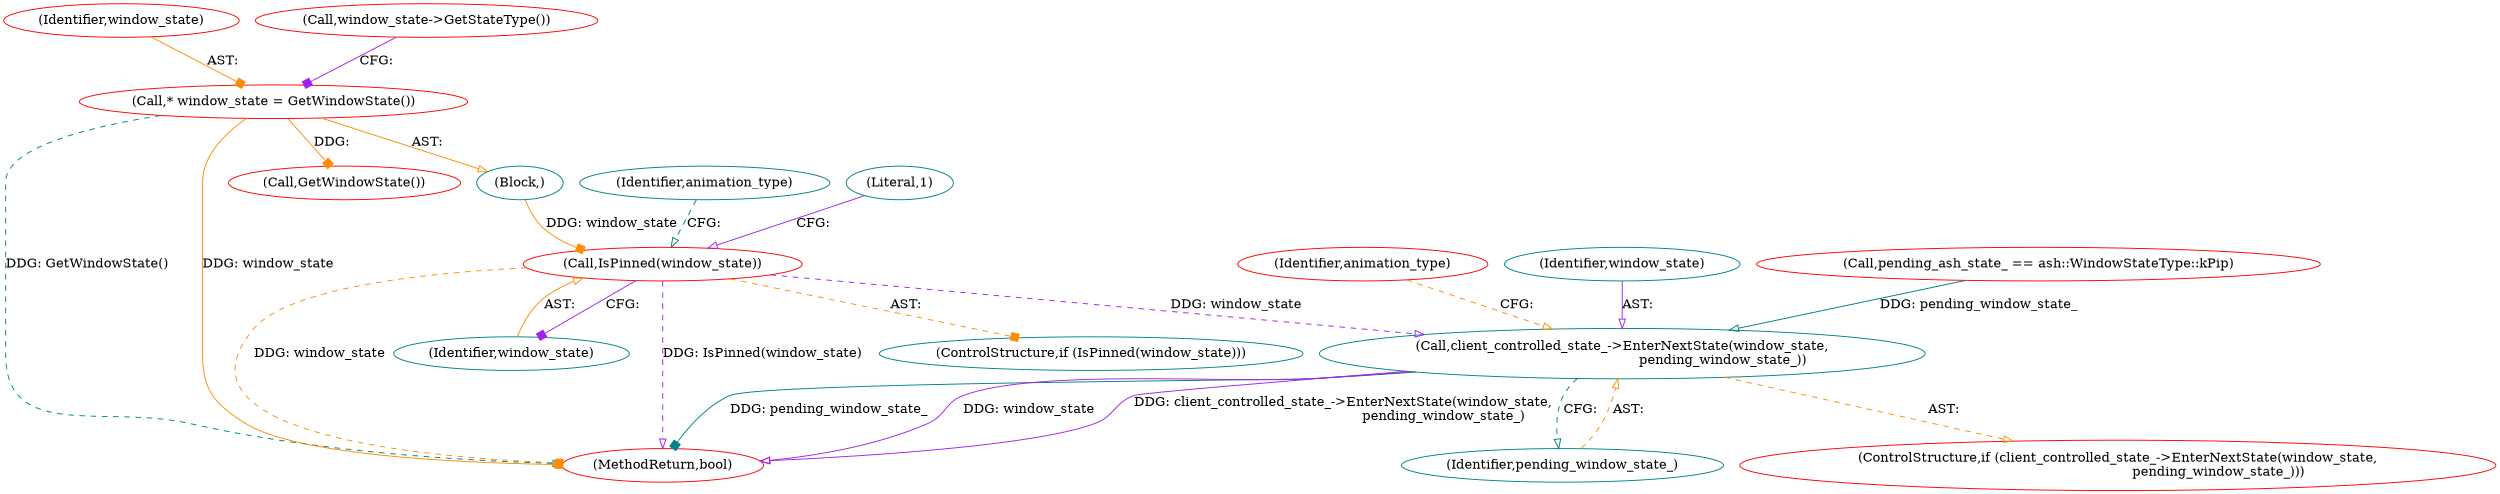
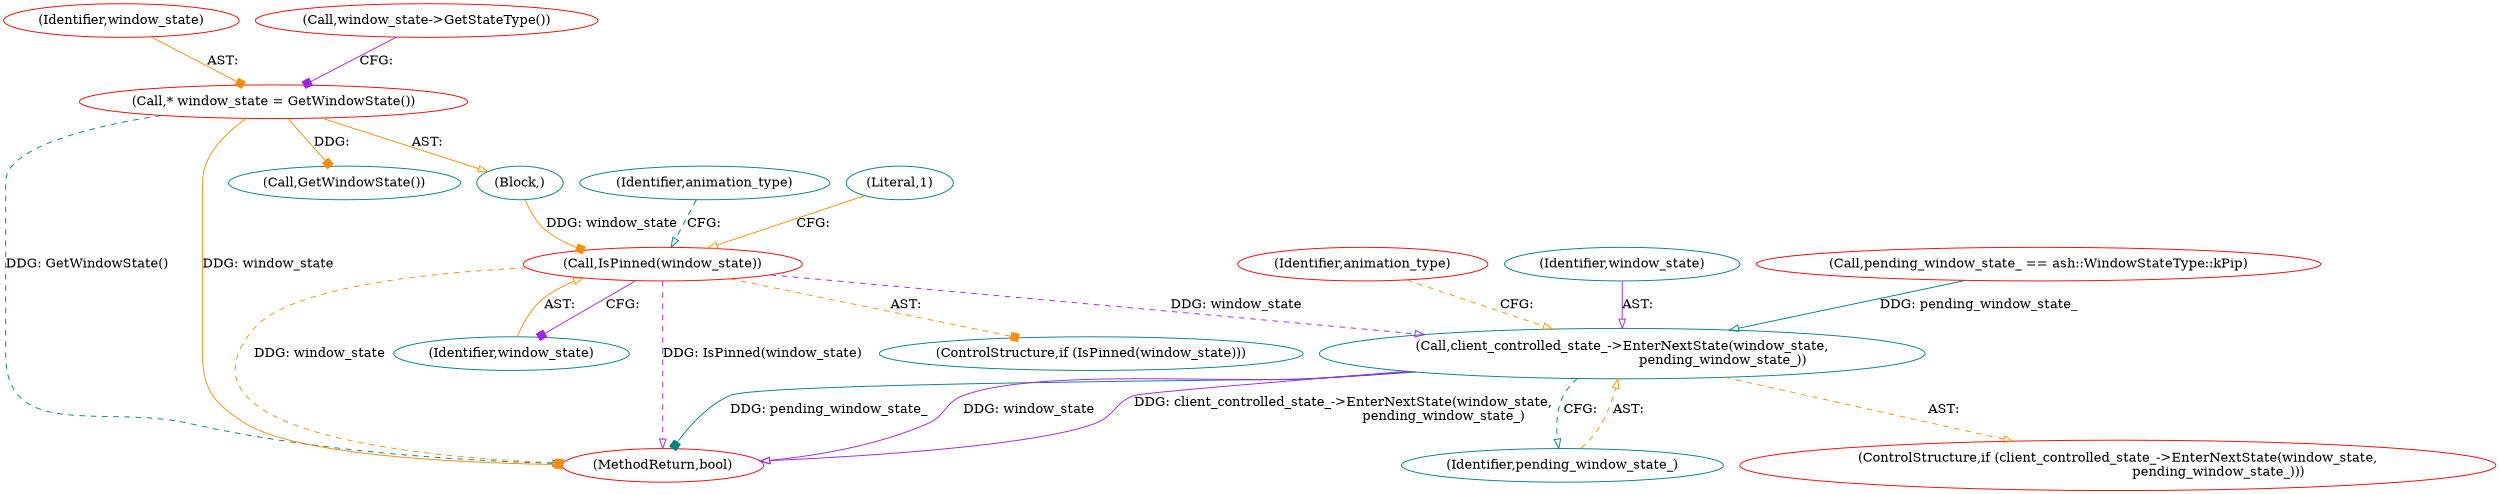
(344, 183) -> (344, 183)
(791, 220) -> (791, 220)
(2038, 264) -> (2038, 264)
